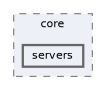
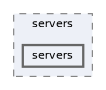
(53, 25) -> (53, 25)
